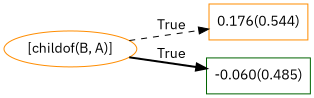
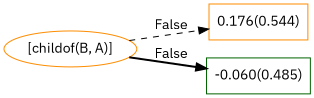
(172, 25) -> (172, 25)
(172, 54) -> (172, 54)
